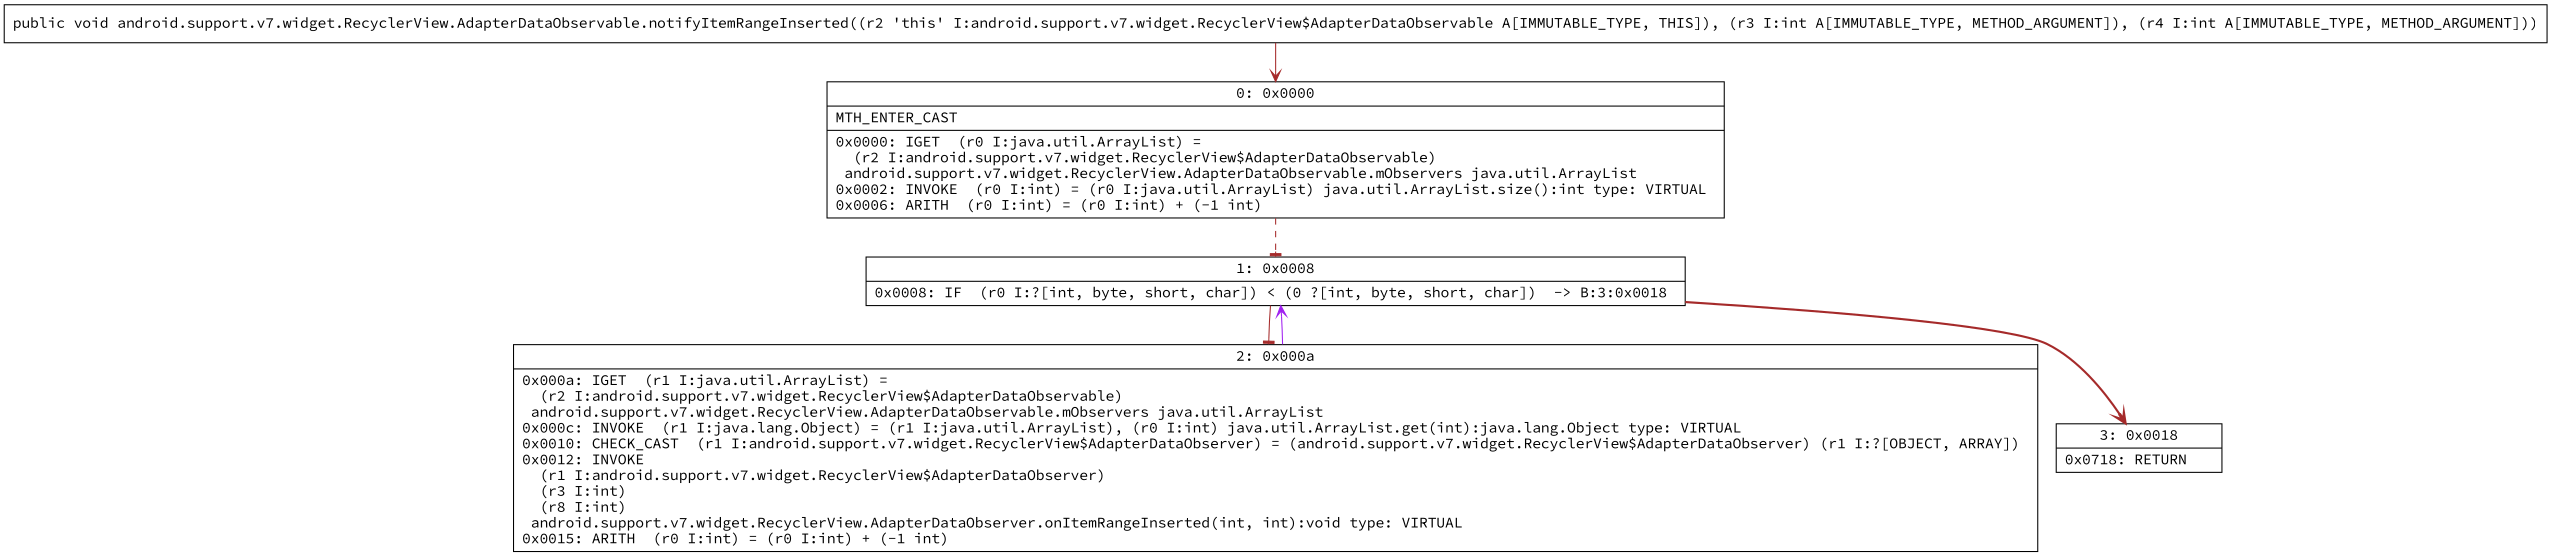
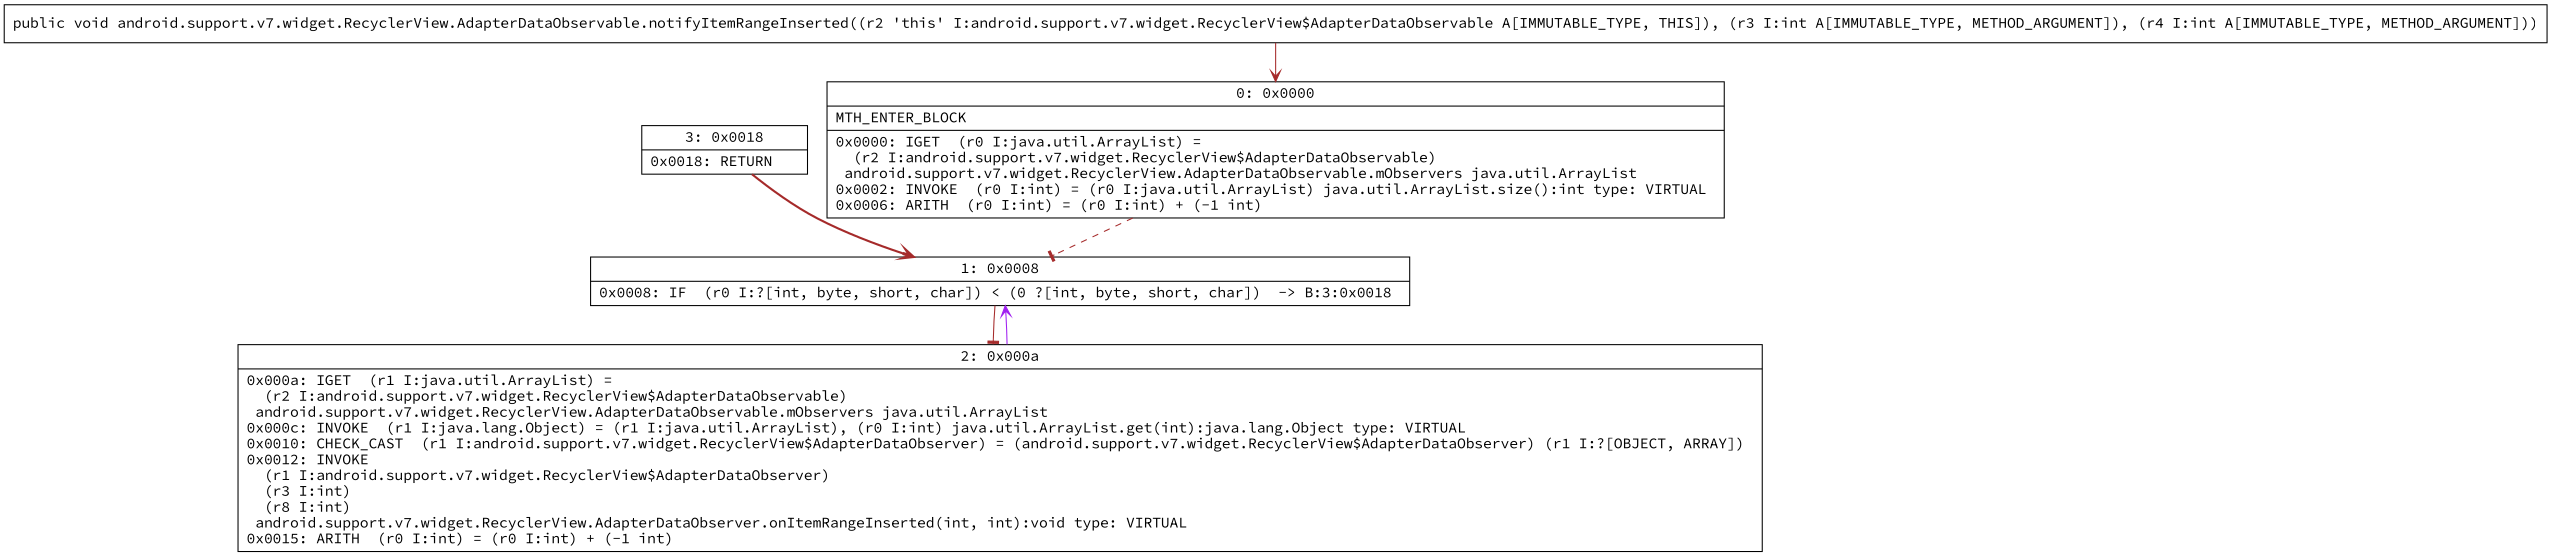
(897, 118) -> (901, 118)
(1918, 321) -> (824, 222)
(2139, 460) -> (725, 162)
